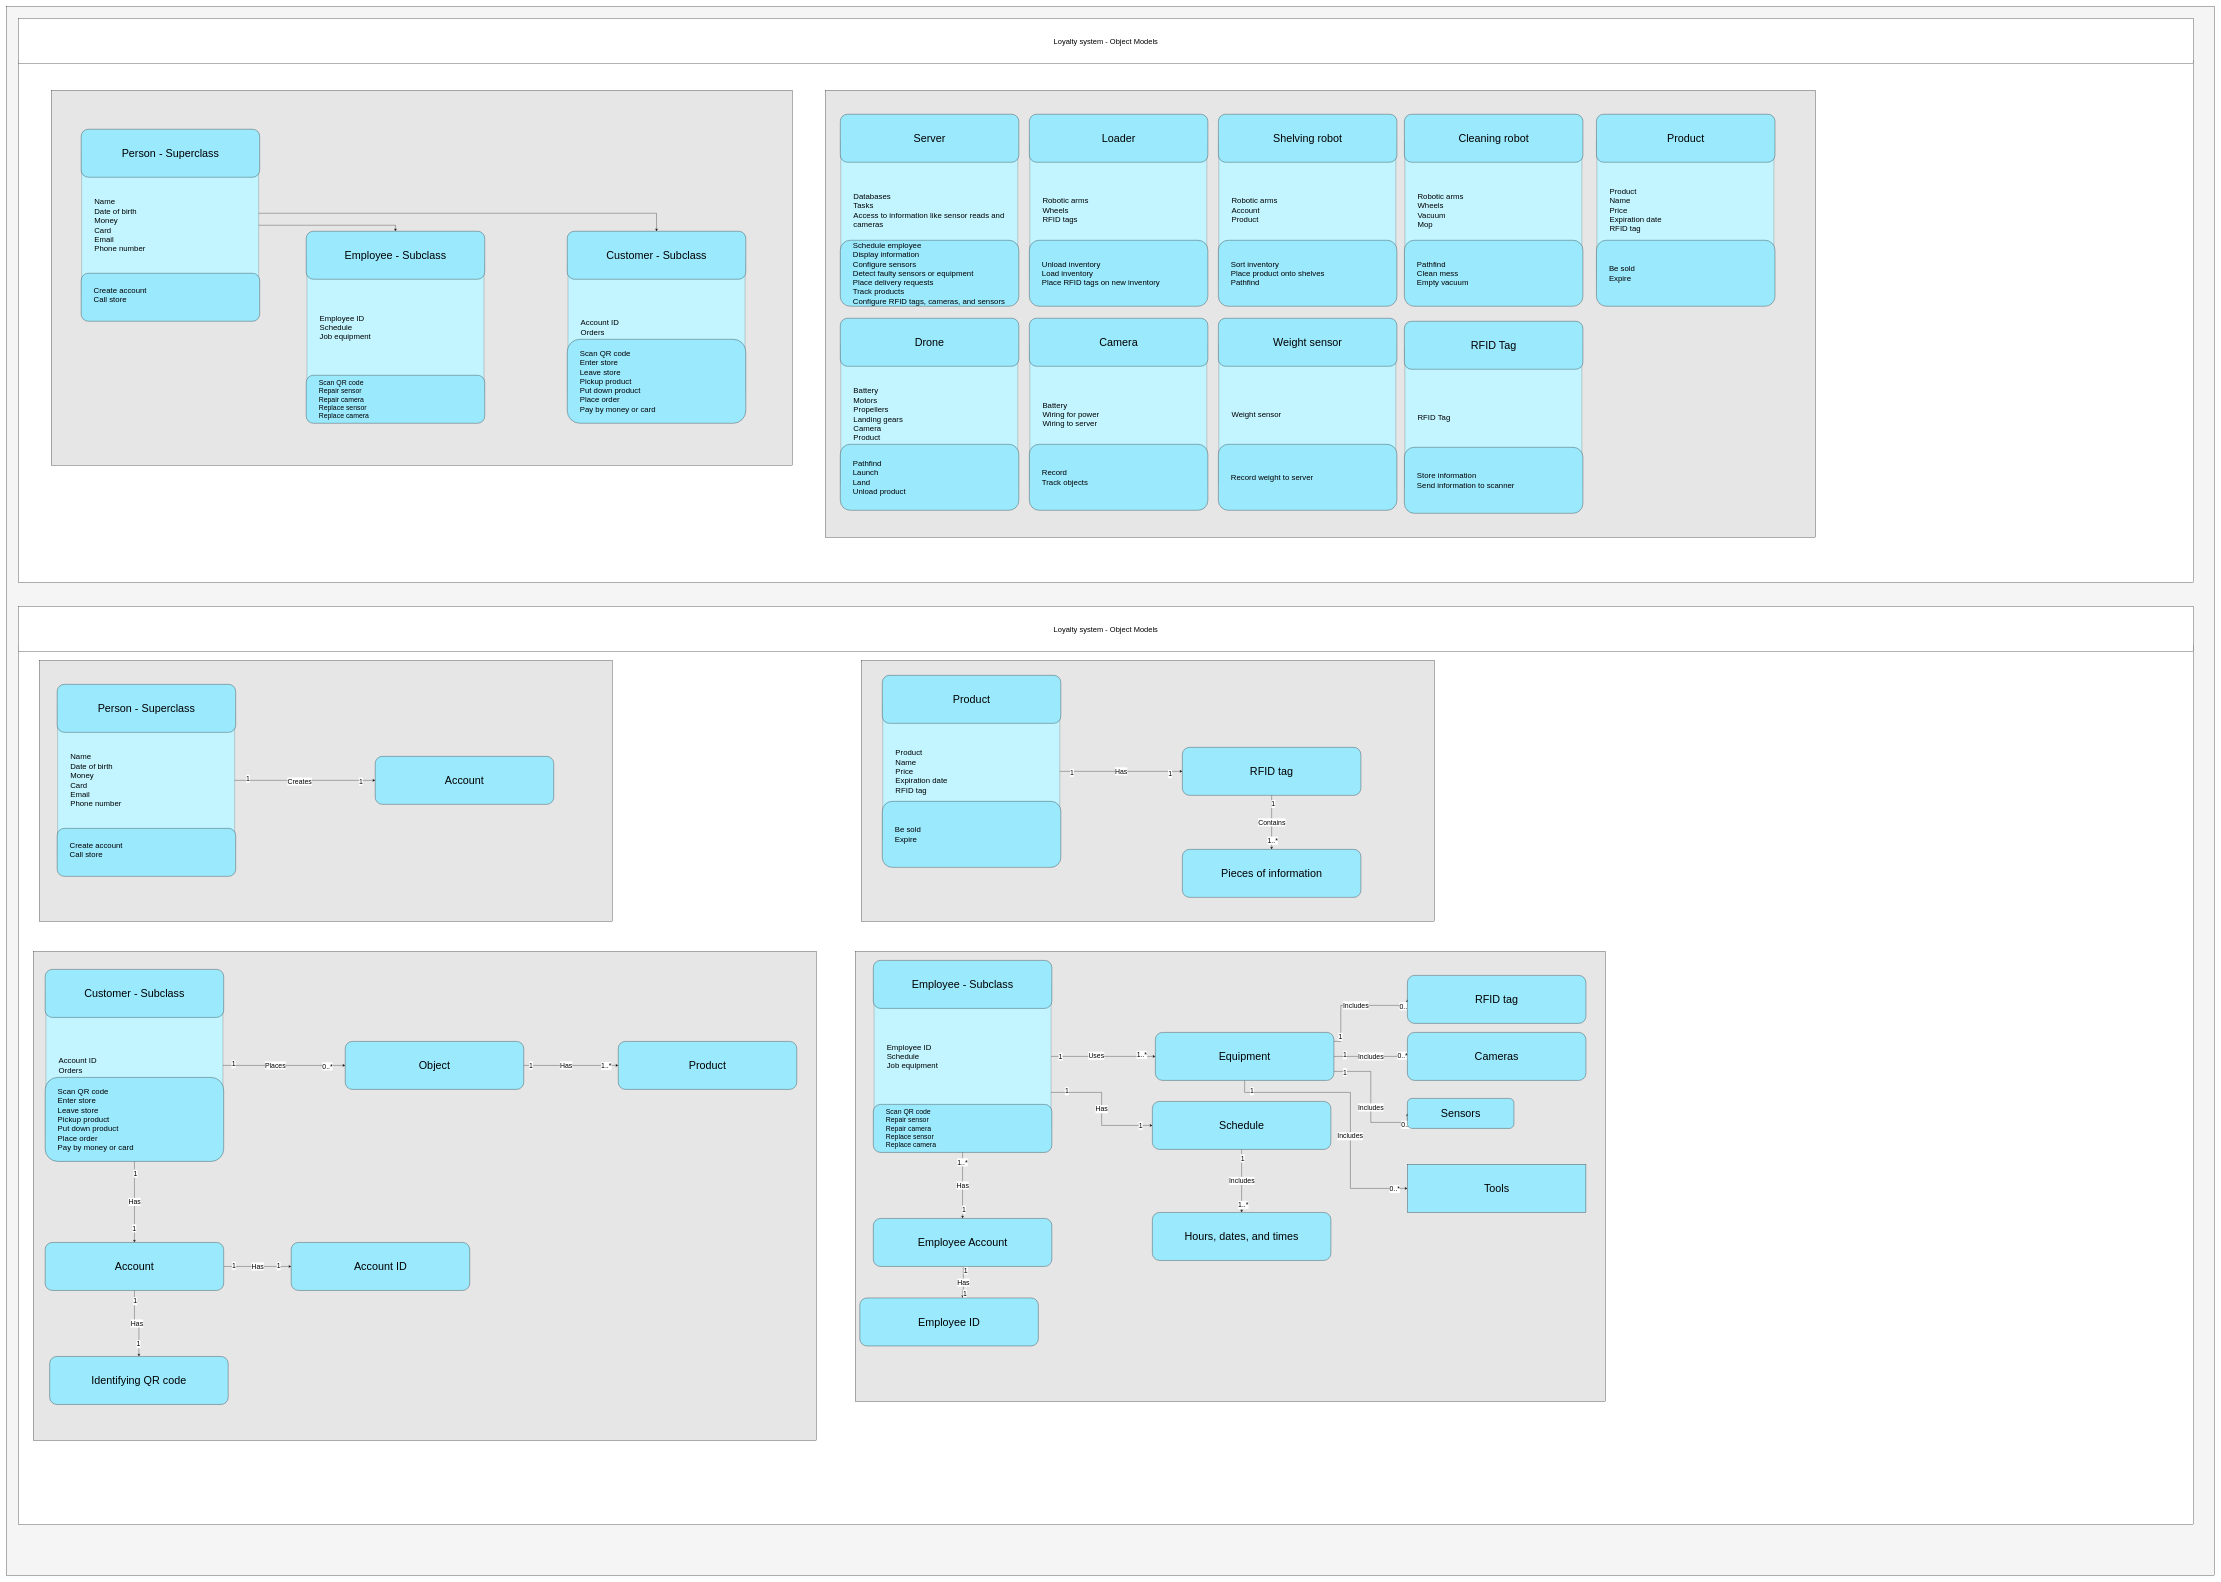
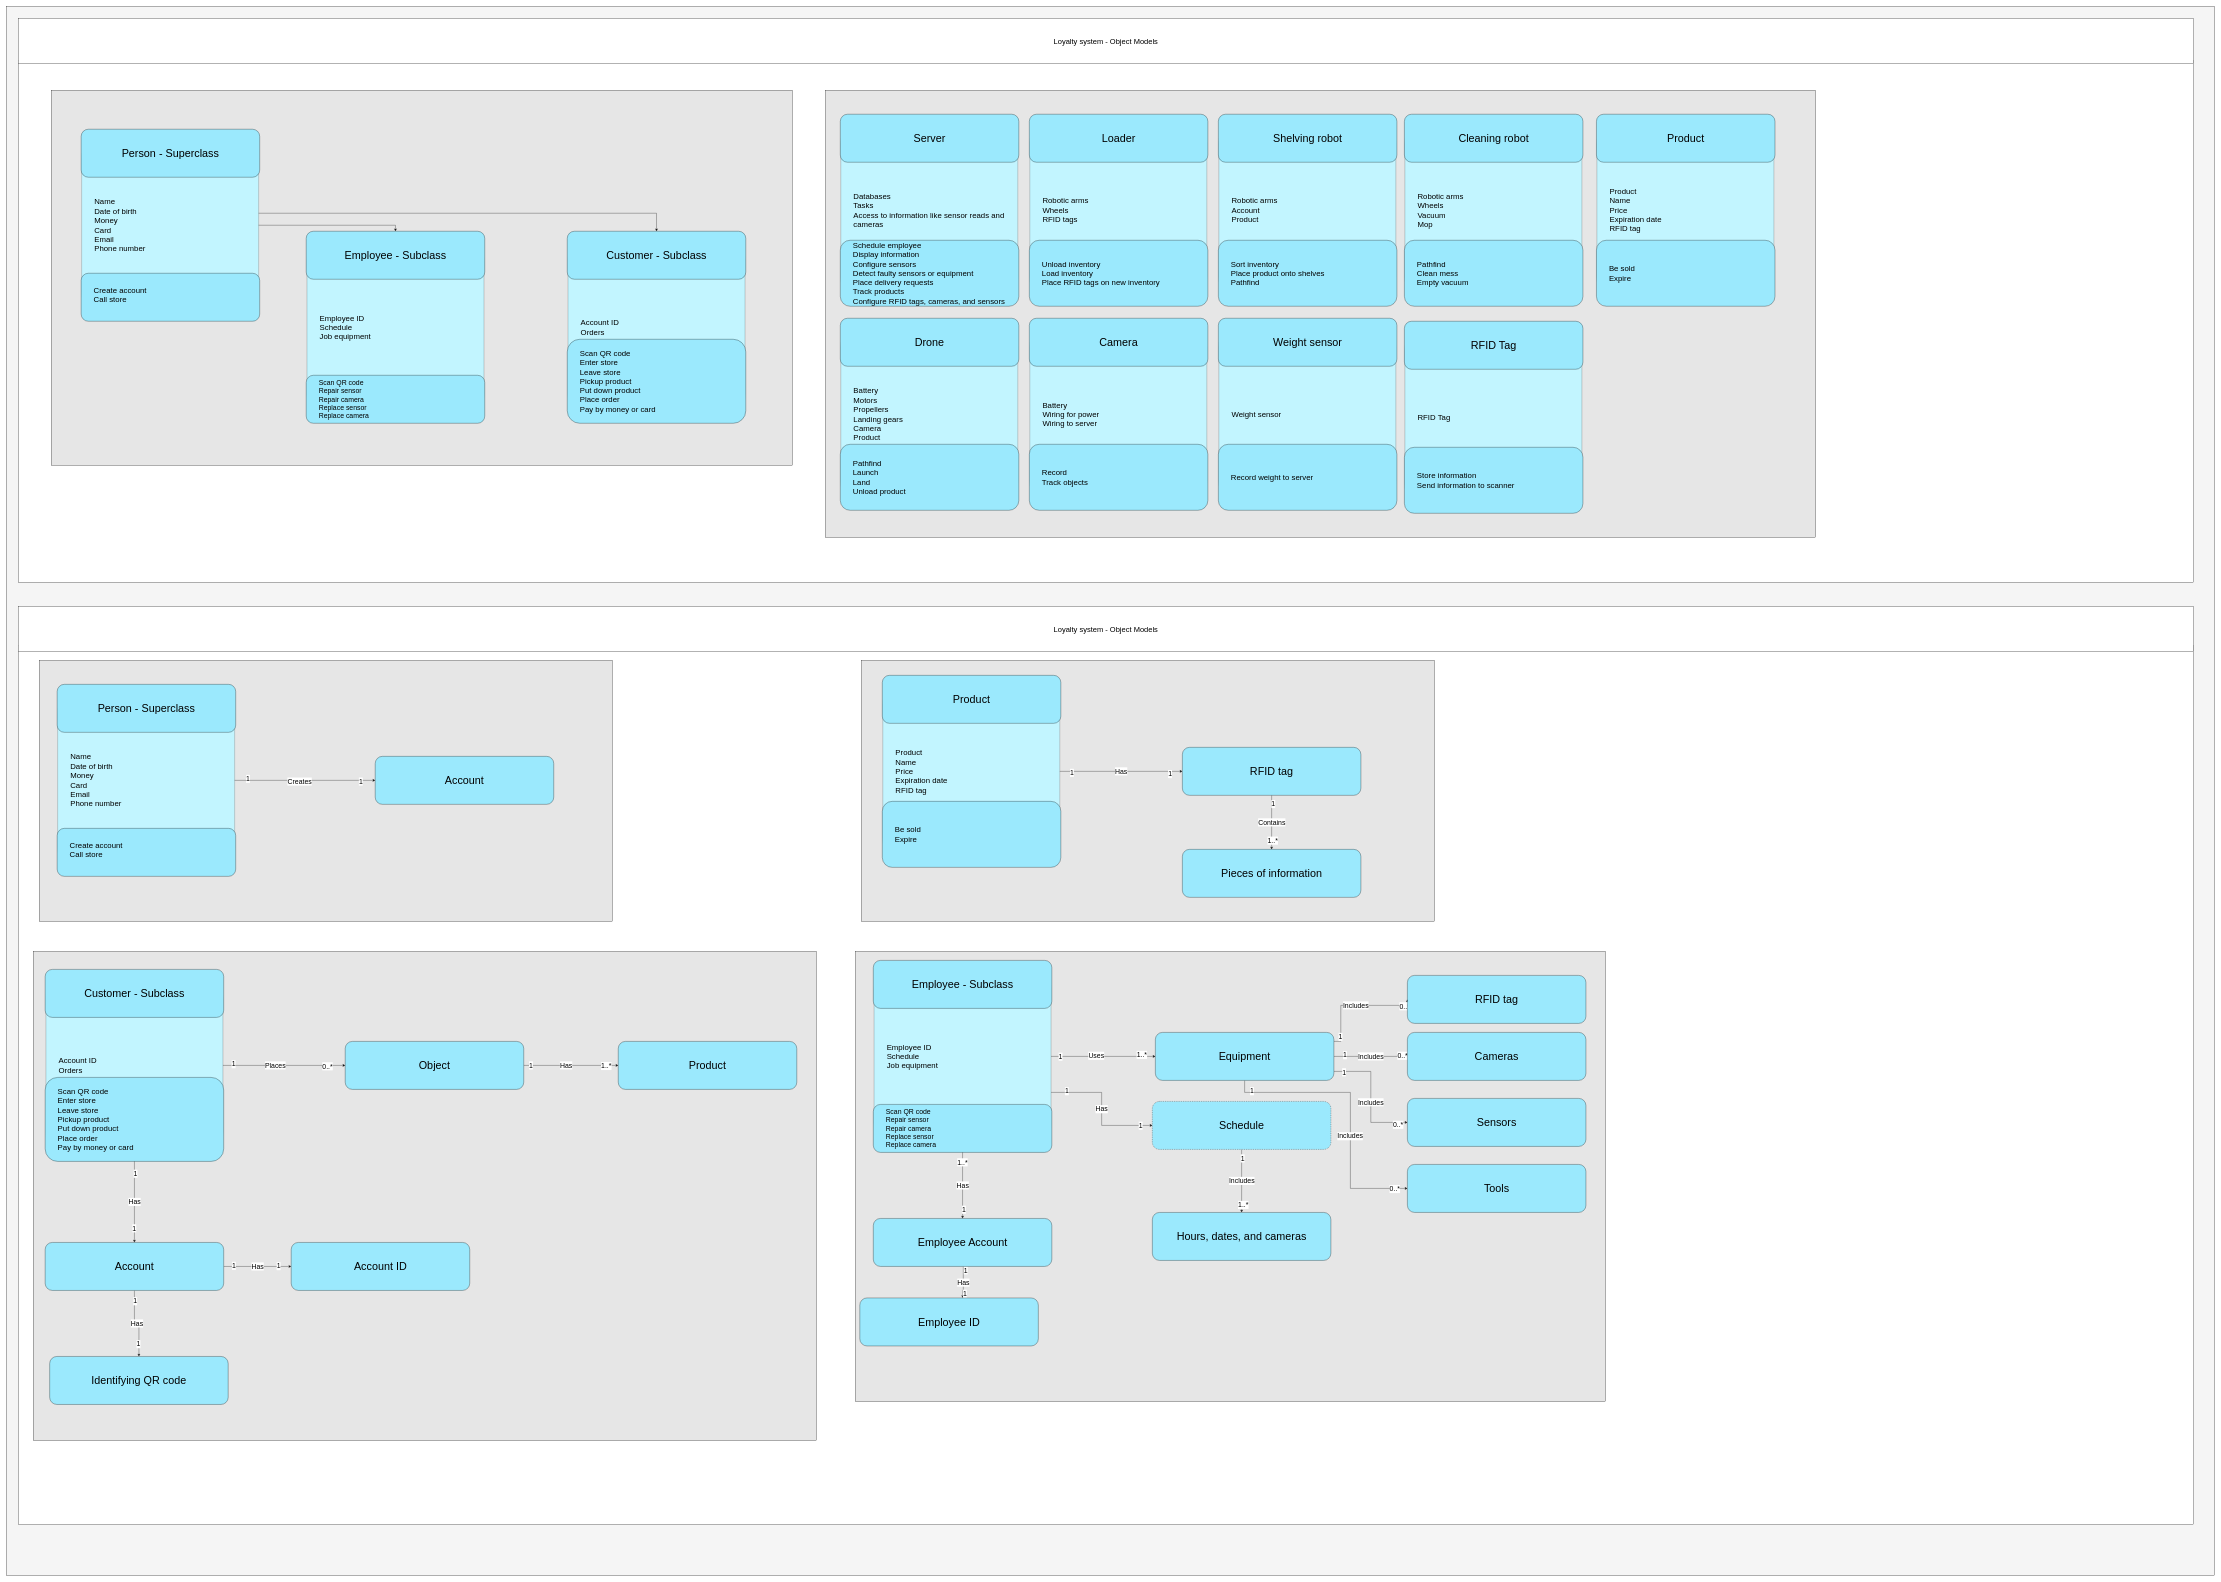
(1460, 1113) -> (1496, 1122)
(1241, 1125) -> (1241, 1125)
(1496, 1188) -> (1496, 1188)
(1241, 1236) -> (1241, 1236)
